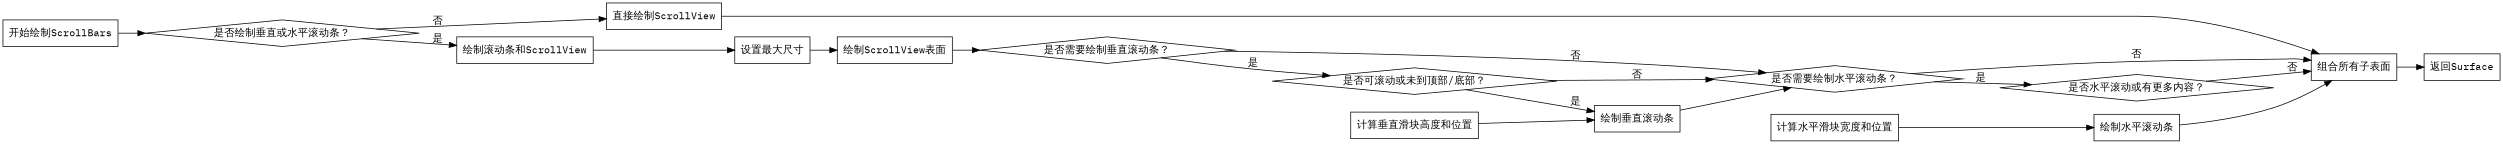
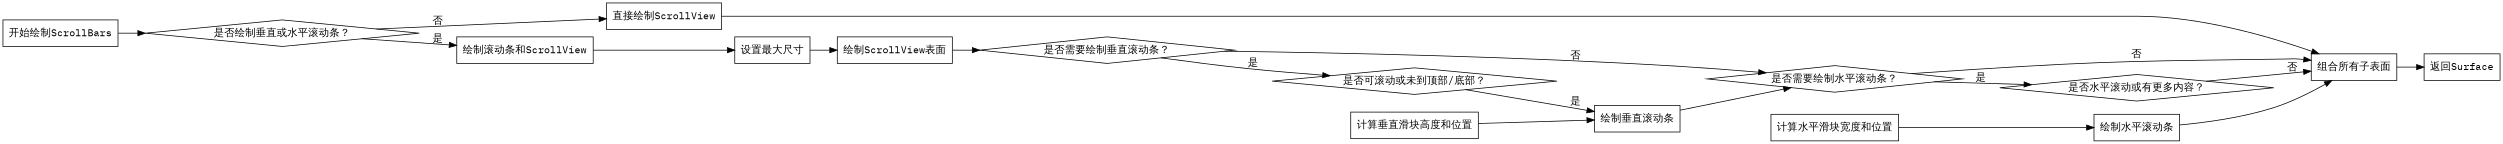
(1628, 80) -> none
